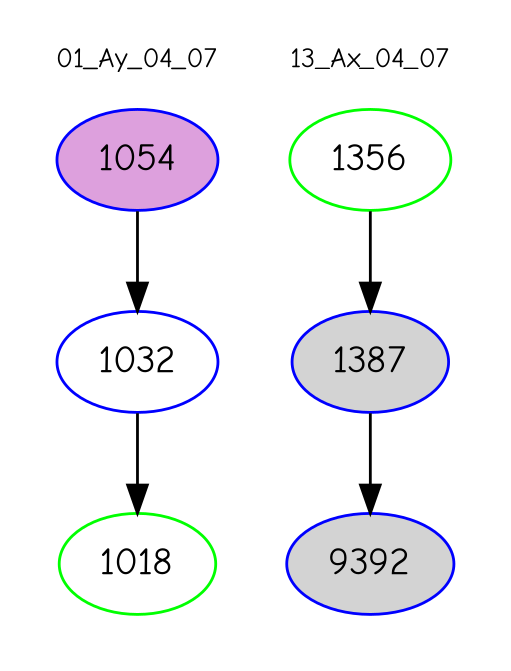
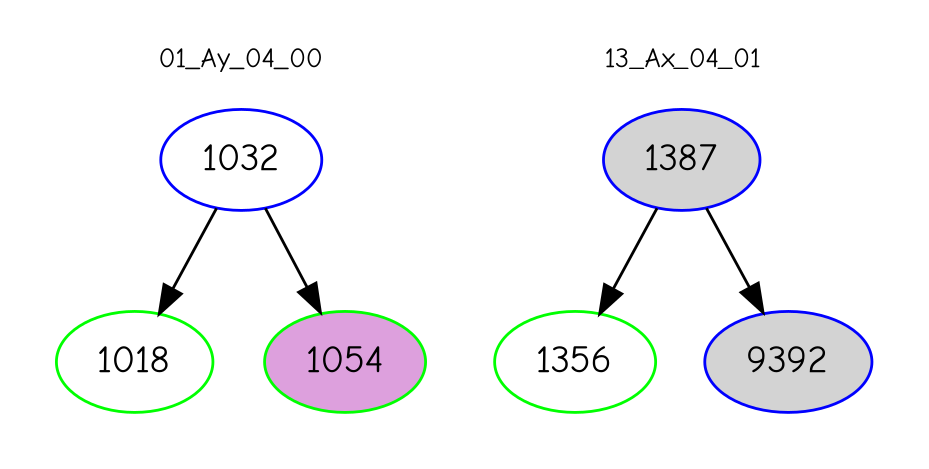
(137, 60) -> (241, 60)
(370, 60) -> (683, 60)
(137, 160) -> (345, 362)
(137, 247) -> (286, 248)
(370, 247) -> (635, 248)
